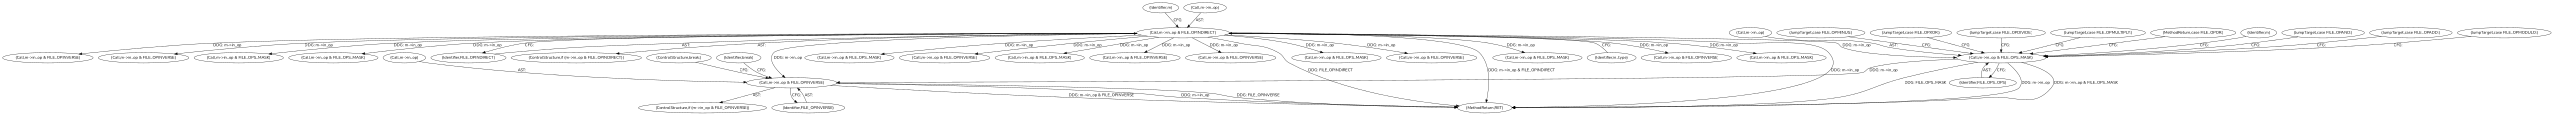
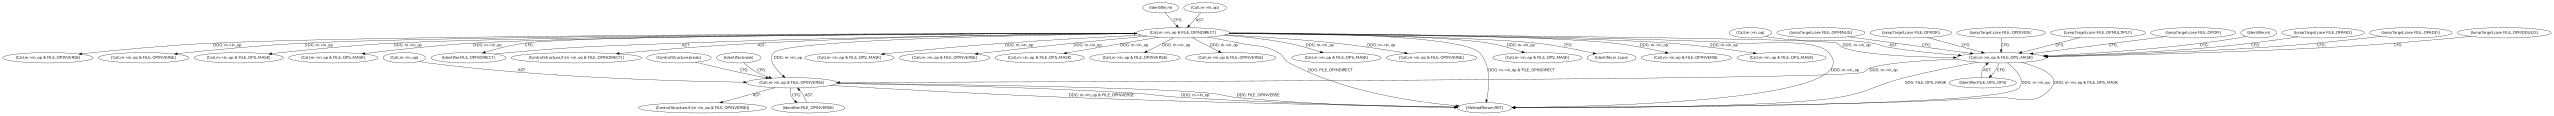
(2193, 33) -> (2193, 33)
(1422, 36) -> (1475, 39)
